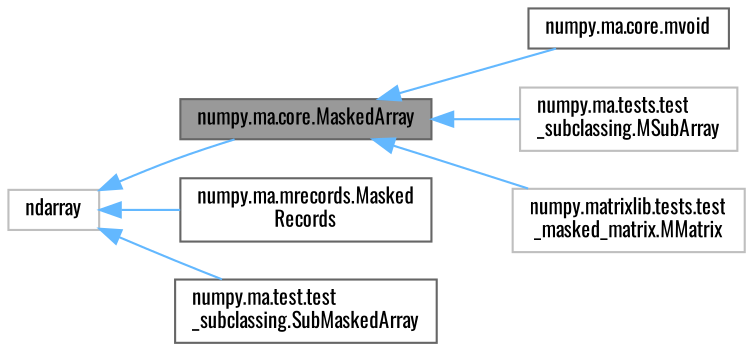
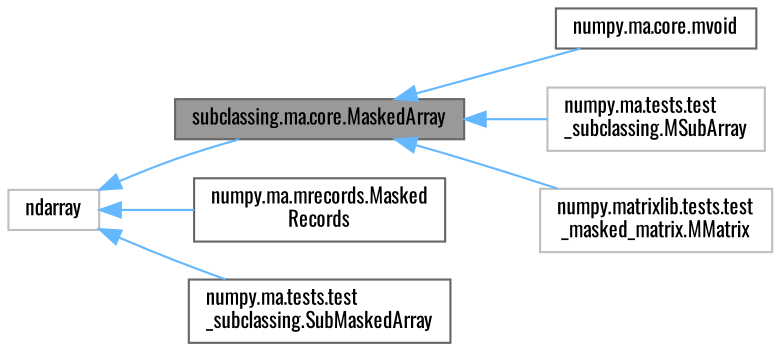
(306, 119) -> (320, 119)
(306, 311) -> (320, 311)
